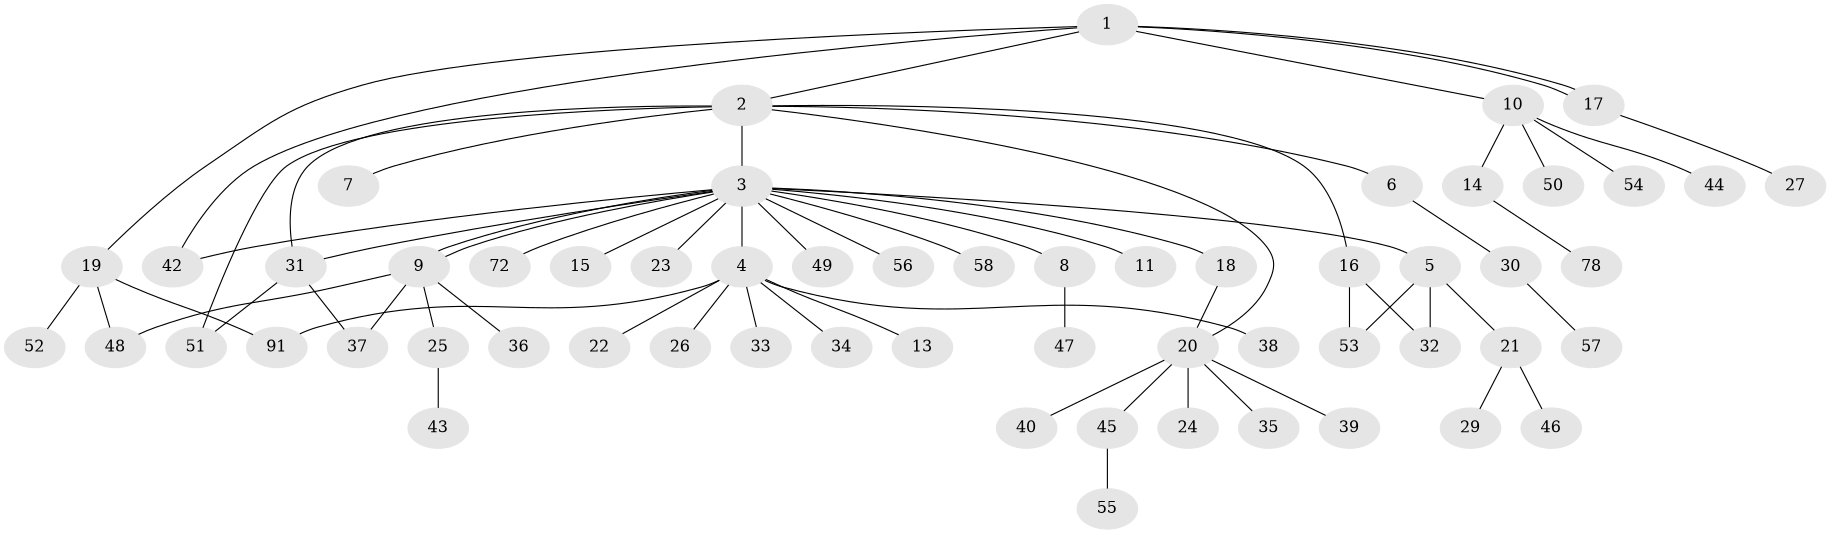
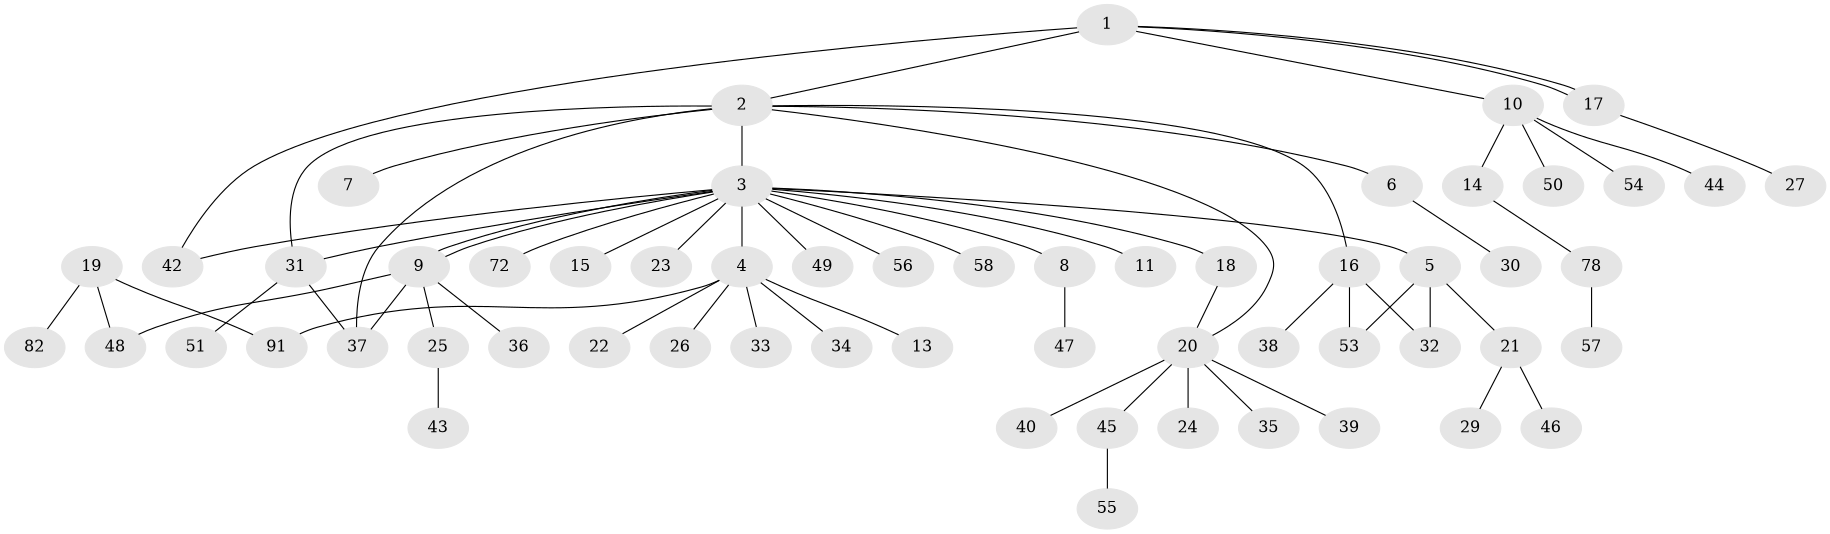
(566, 55) -> none
(316, 152) -> (493, 165)
(1005, 307) -> (1309, 307)
(1551, 307) -> (1592, 307)
(35, 347) -> (35, 347)
